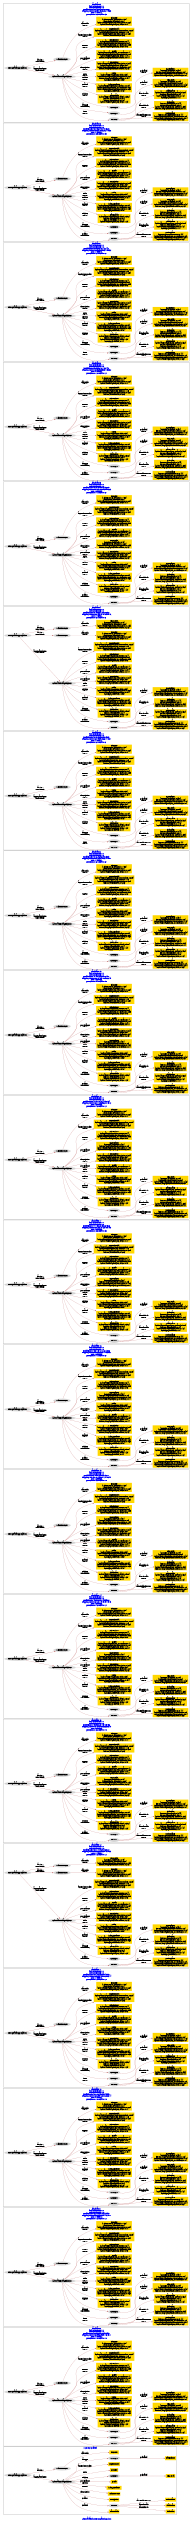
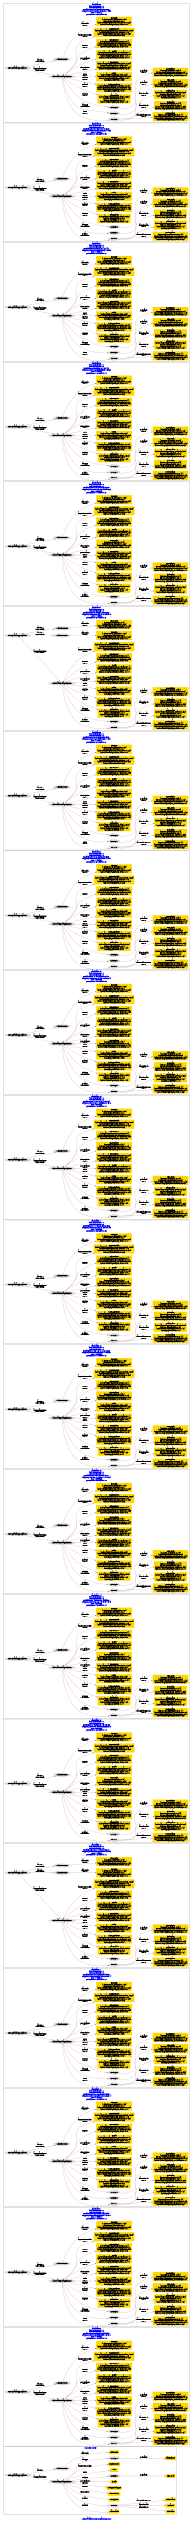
(90, 2448) -> (90, 2448)
(114, 2452) -> (114, 2452)
(114, 2470) -> (114, 2470)
(114, 2488) -> (114, 2488)
(114, 2494) -> (114, 2494)
(171, 2506) -> (171, 2506)
